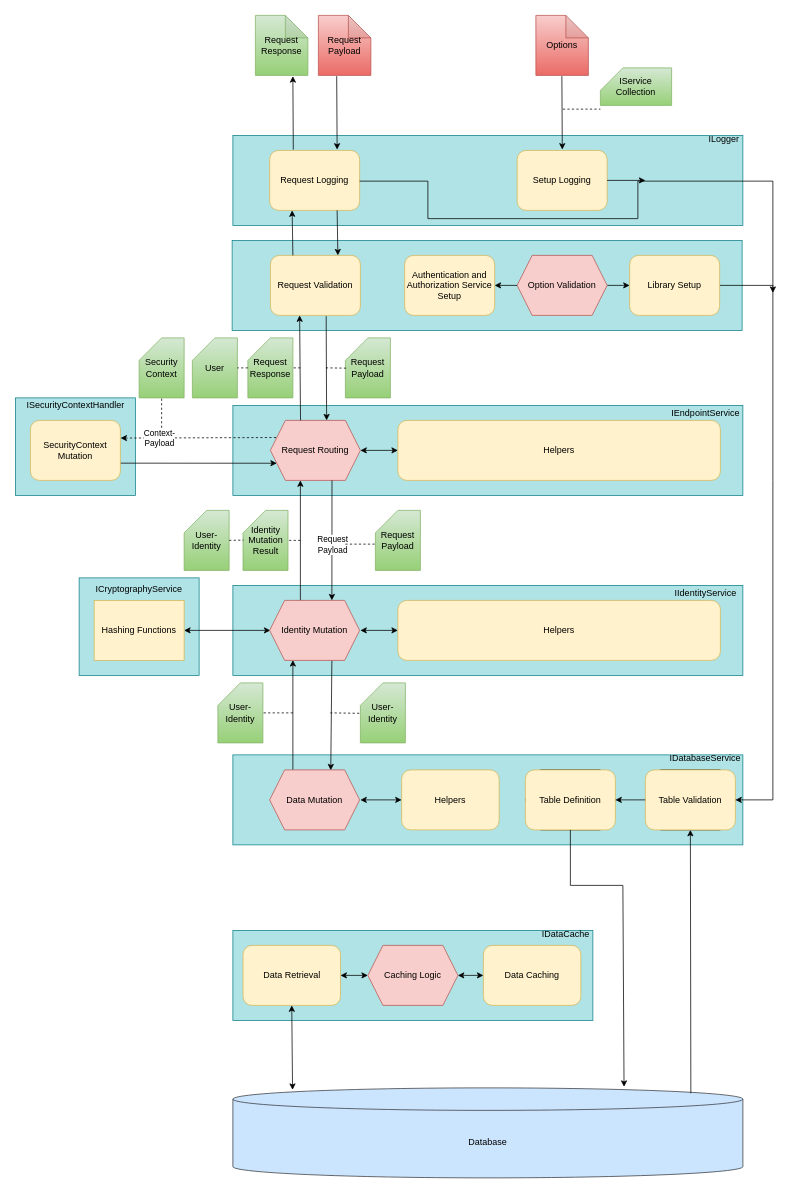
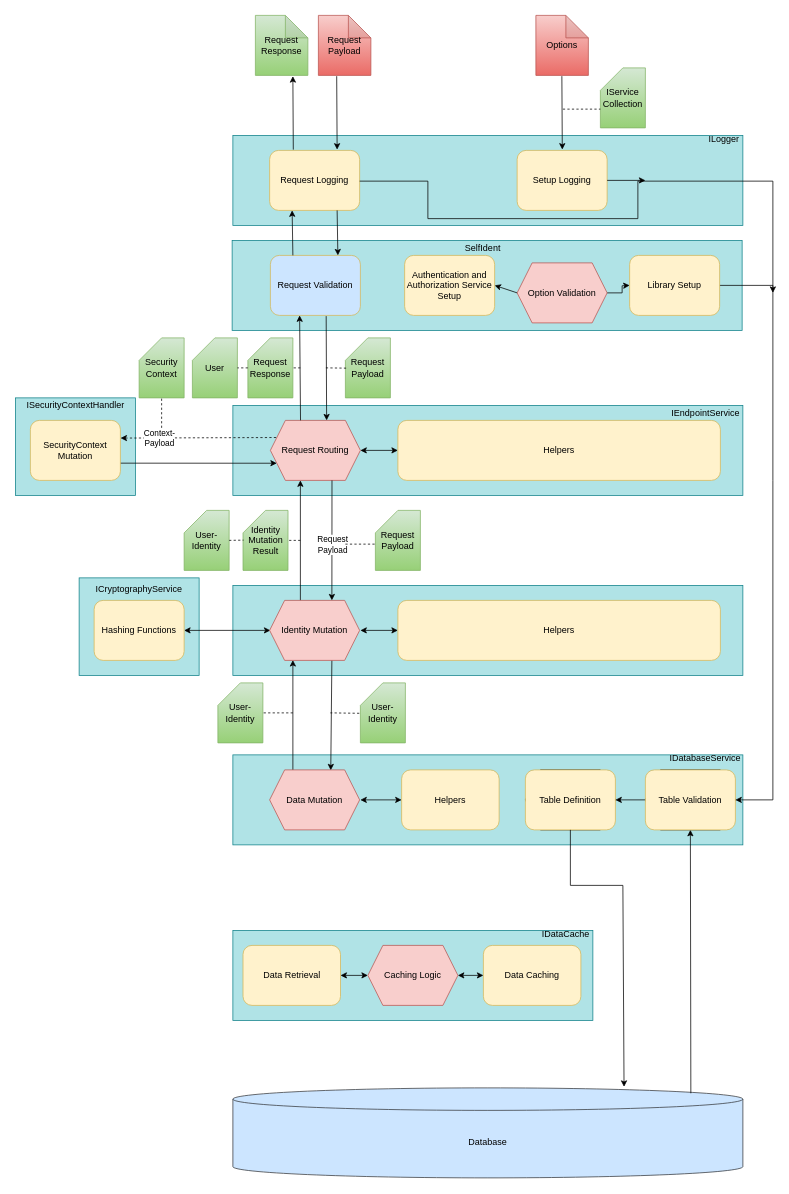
(636, 87) -> (623, 98)
none -> (483, 248)
(315, 285) -> (315, 285)
(562, 285) -> (562, 293)
(705, 593) -> none
(139, 630) -> (139, 630)
(292, 1066) -> none
